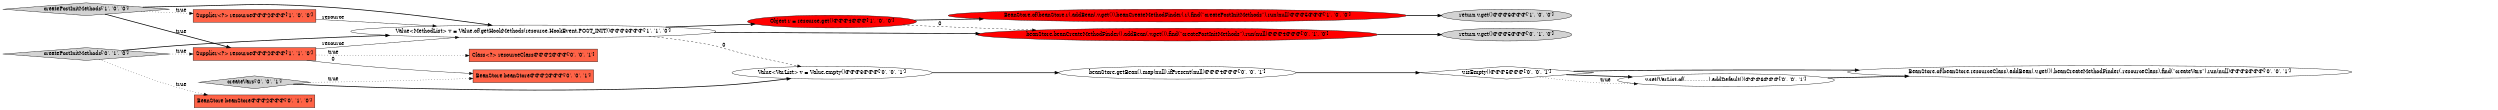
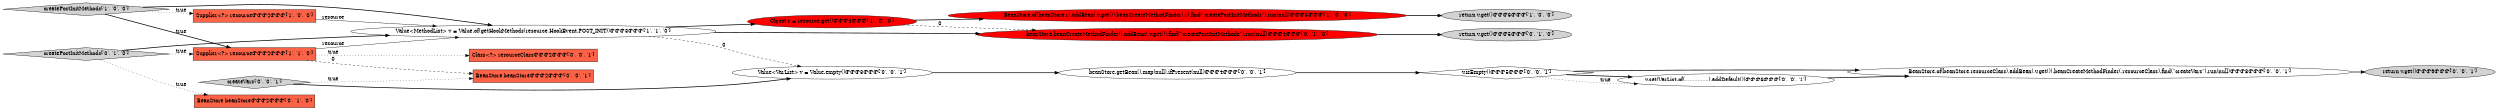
(388, 68) -> (388, 68)
none -> (2430, 72)
